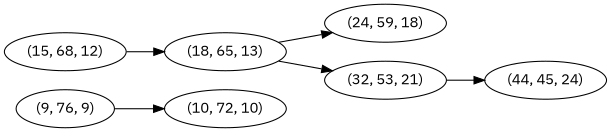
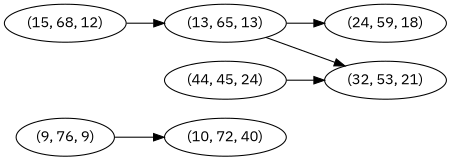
(225, 52) -> (225, 23)
(460, 80) -> (300, 80)
(225, 109) -> (225, 137)
